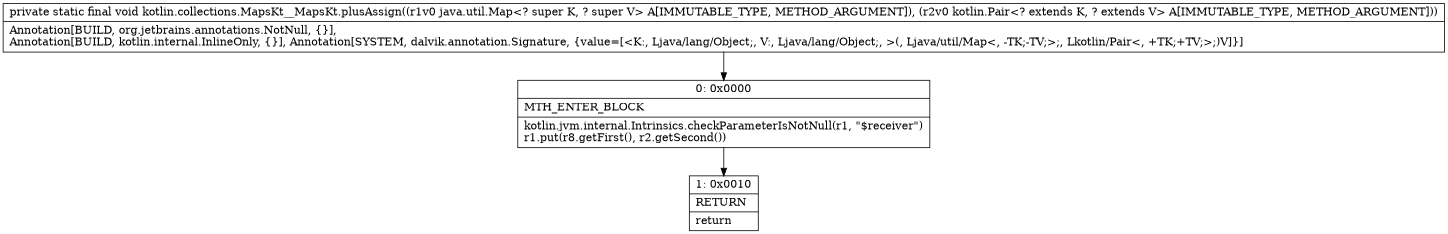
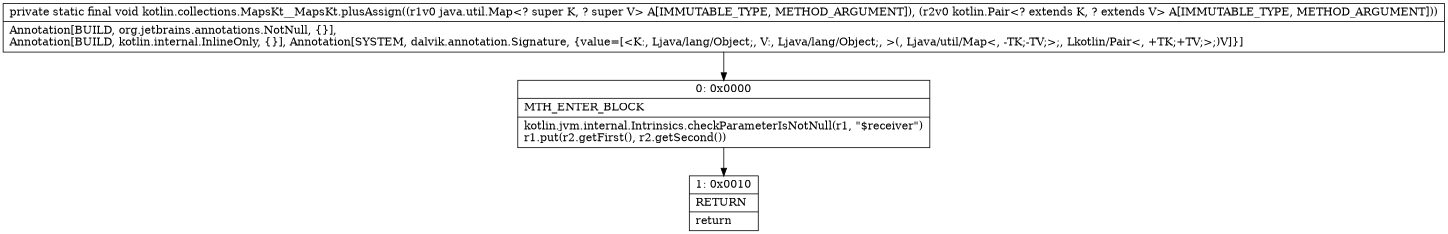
(625, 138) -> (625, 138)
